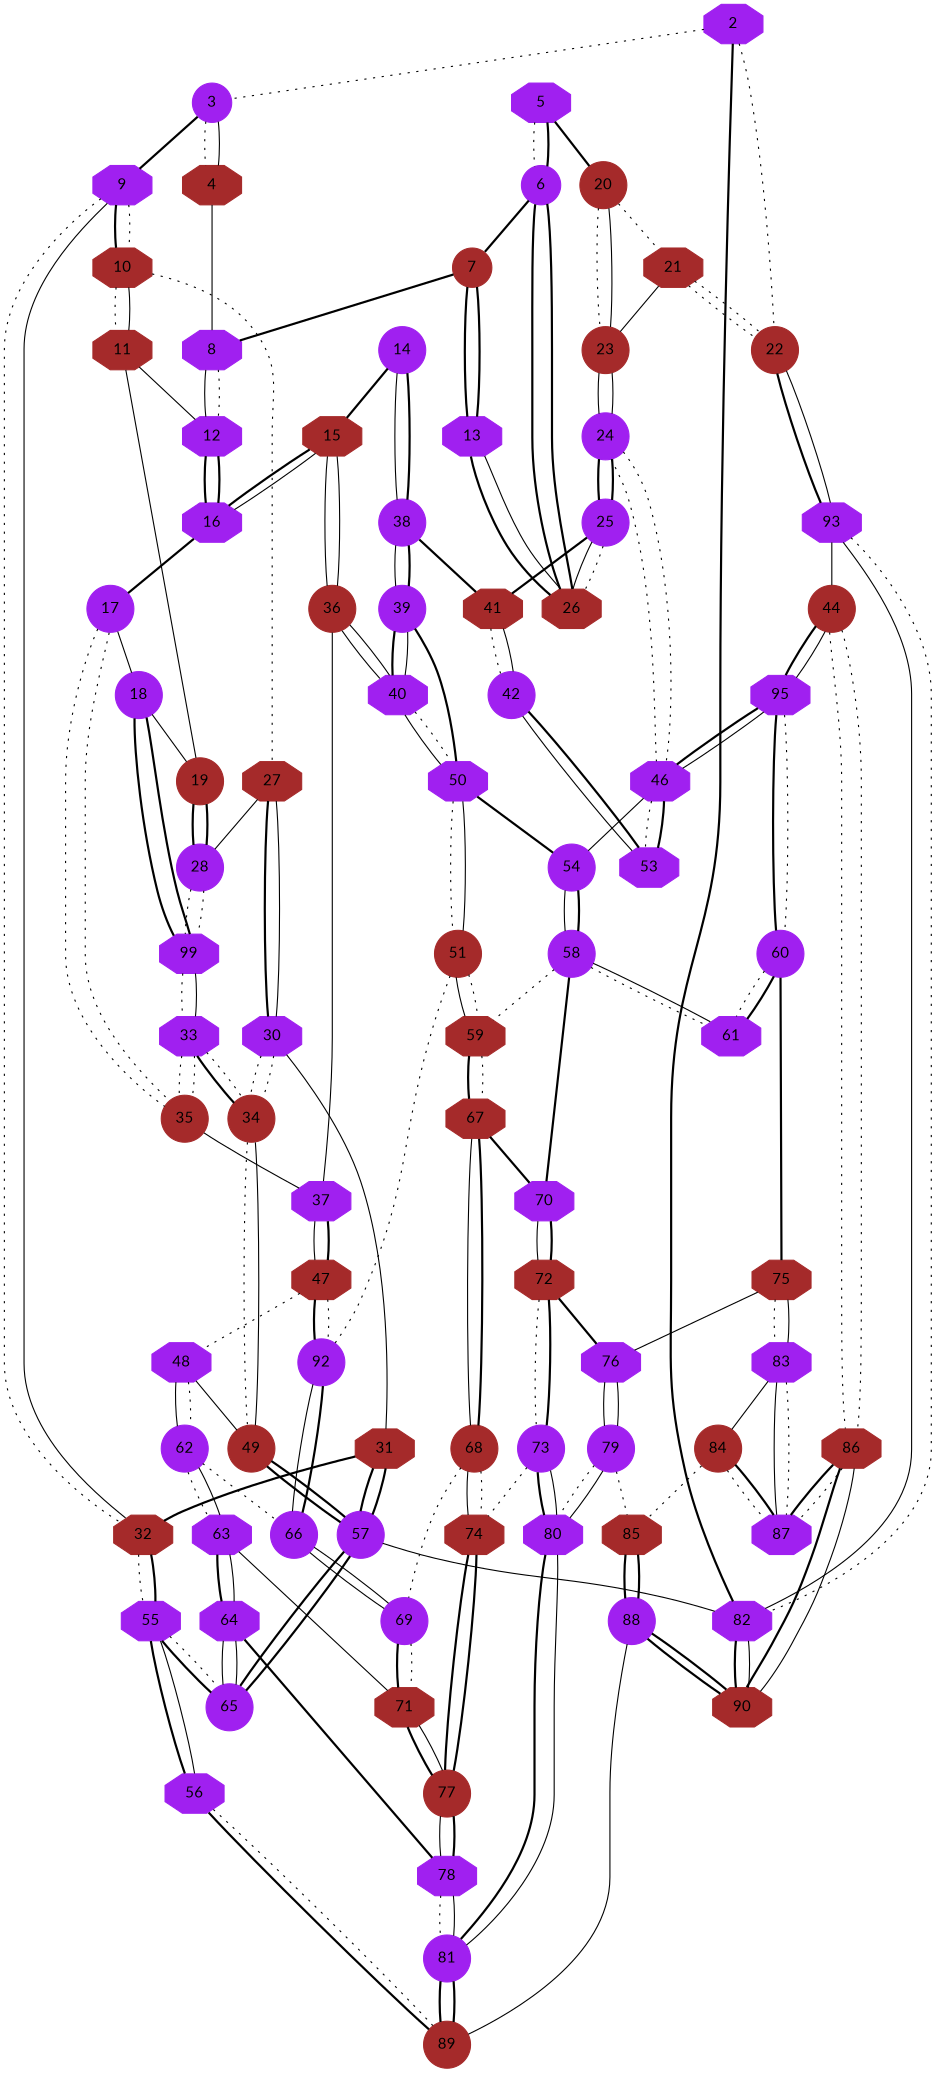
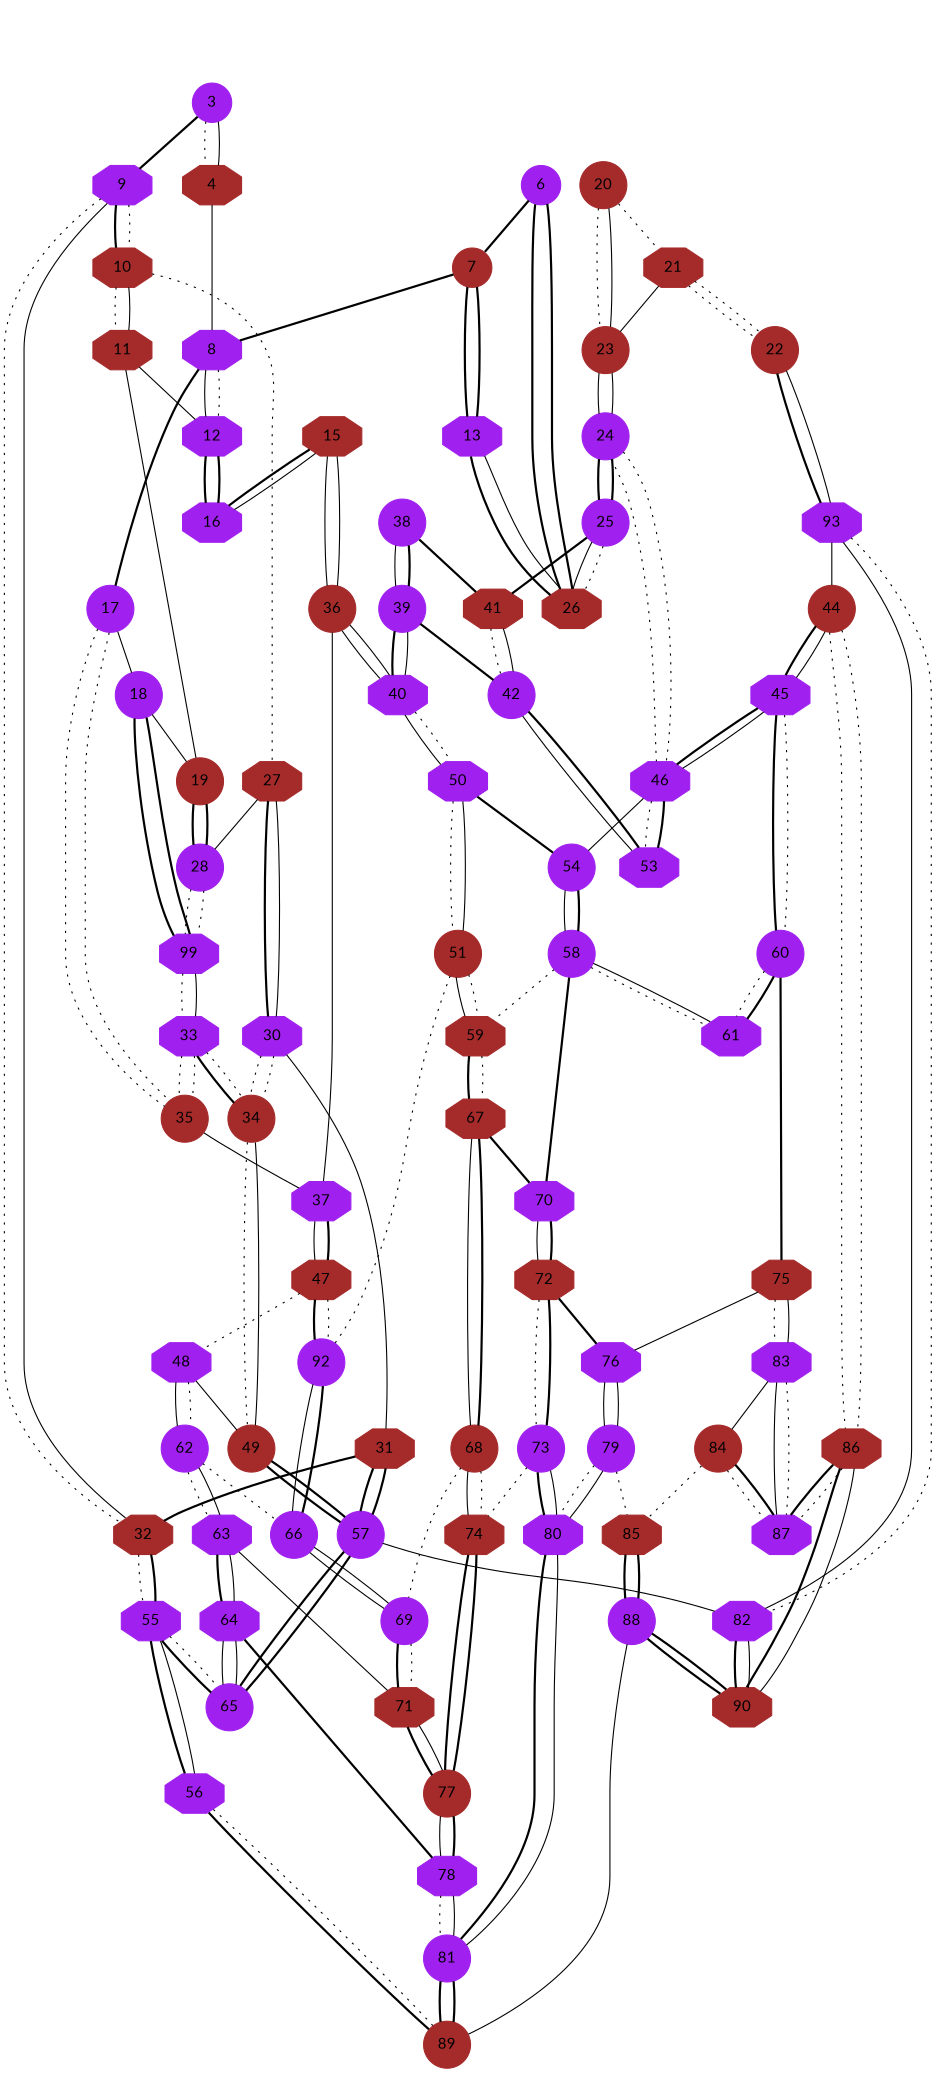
(733, 24) -> none
(541, 103) -> none
(402, 350) -> none
(168, 560) -> (152, 463)
(444, 692) -> (457, 652)
(780, 695) -> (780, 695)
